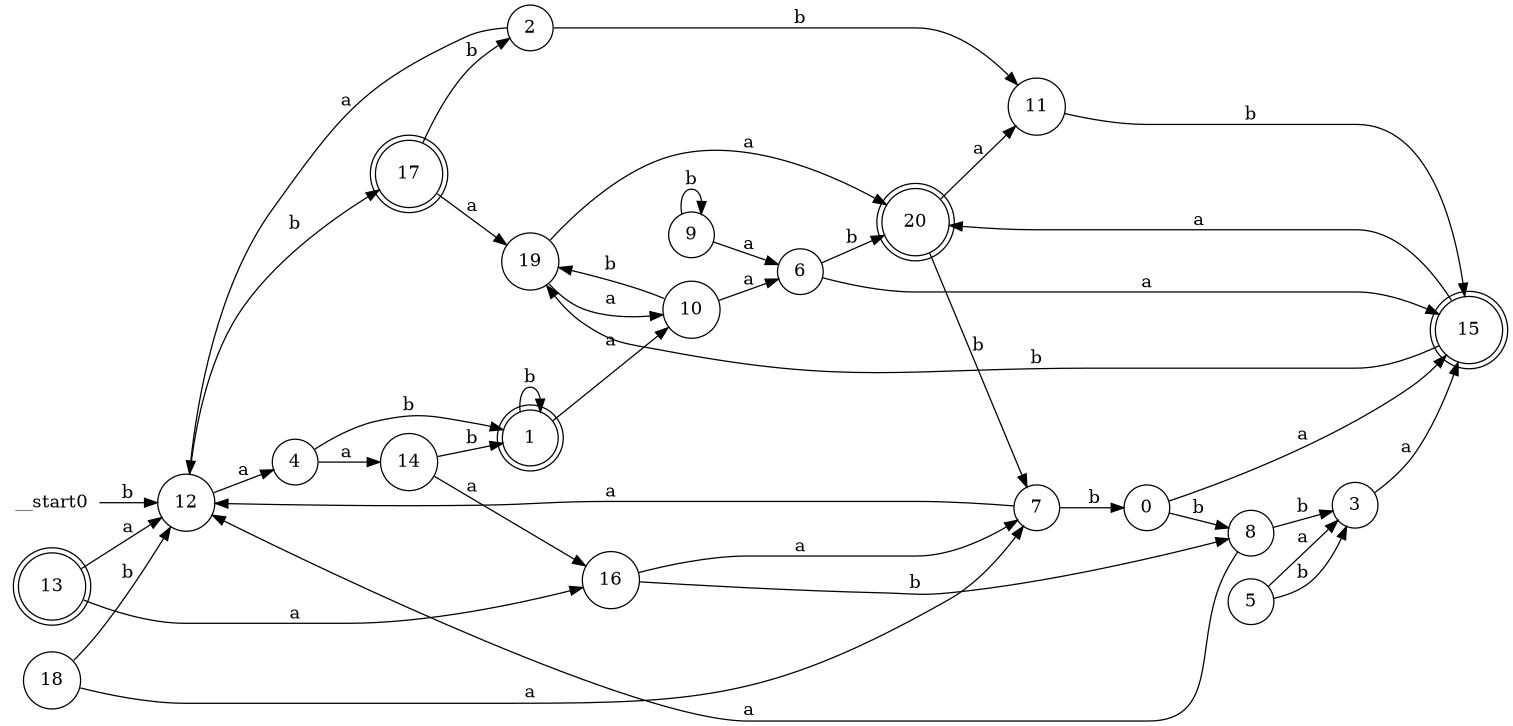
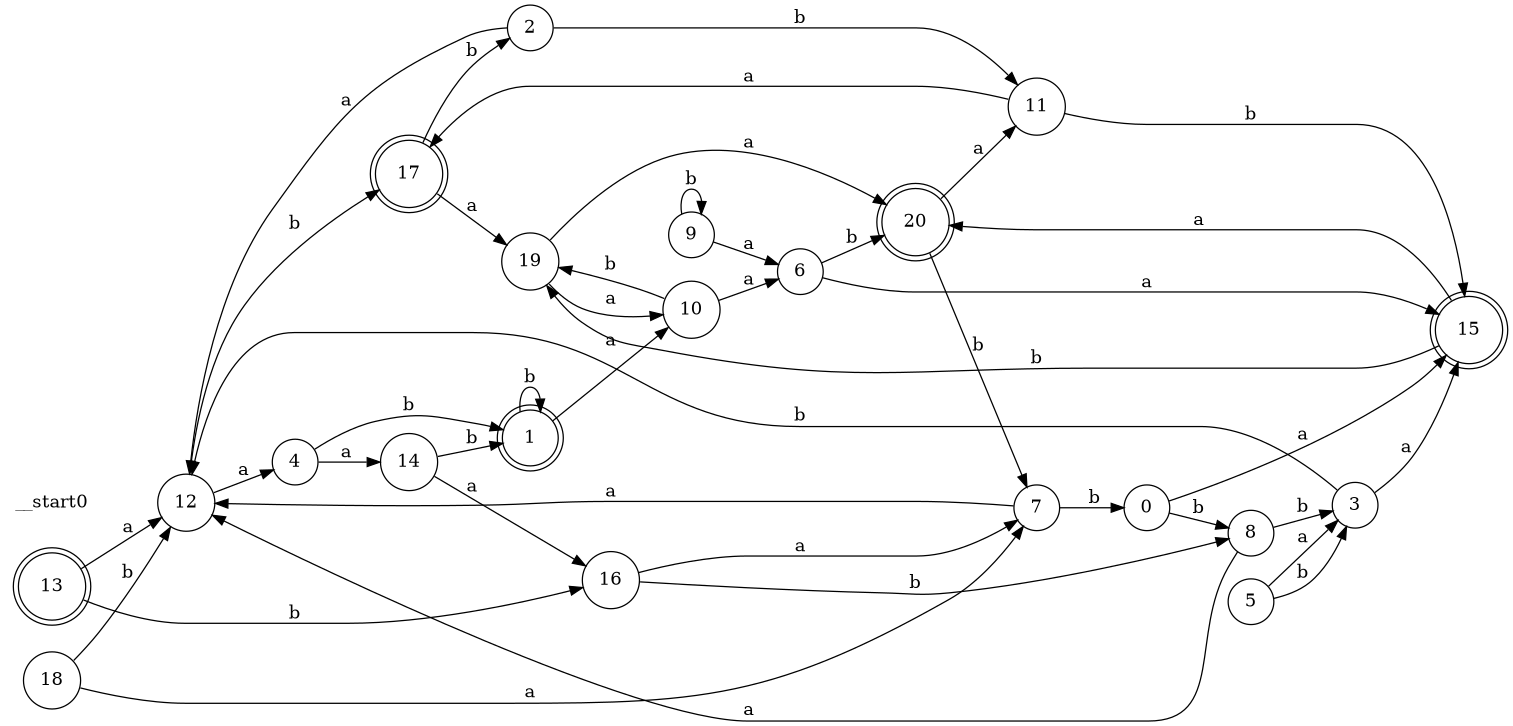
none -> (716, 86)
(122, 503) -> (729, 418)
(295, 614) -> (295, 614)
